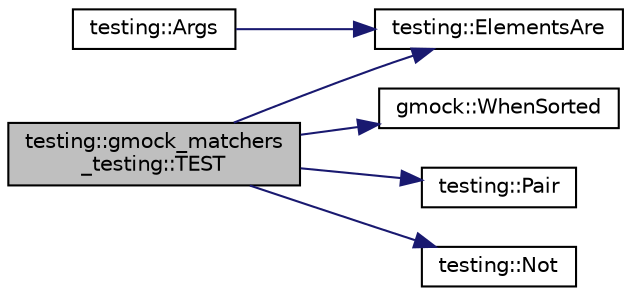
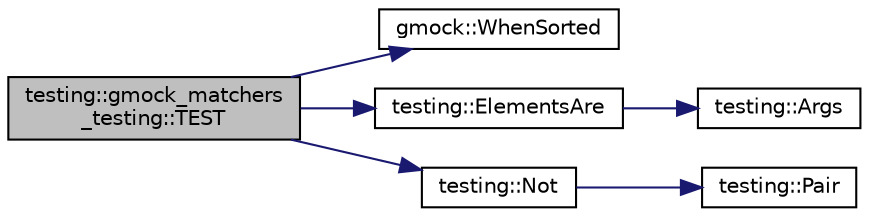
(295, 29) -> (650, 108)
(351, 173) -> (628, 188)
